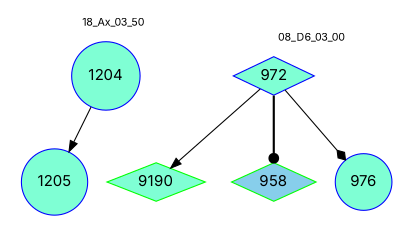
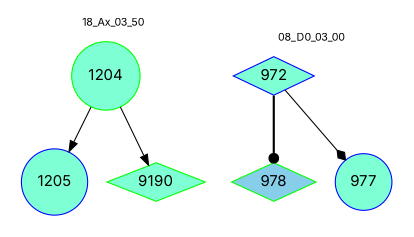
(312, 38) -> (312, 38)
(106, 76) -> (106, 76)
(230, 116) -> (132, 131)
(274, 182) -> (274, 182)
(364, 182) -> (364, 182)
